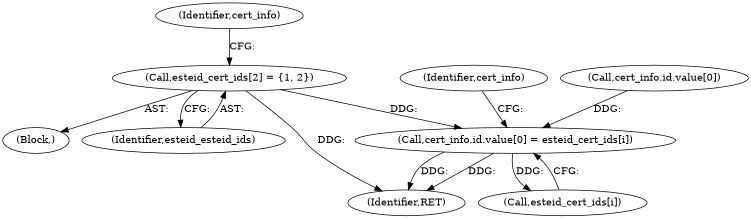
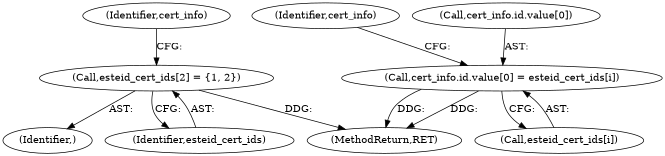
(367, 108) -> none
(609, 109) -> (518, 47)
(36, 140) -> (48, 140)
(184, 140) -> (200, 140)
(532, 172) -> (524, 109)
(568, 172) -> (559, 109)
(406, 203) -> (384, 140)
